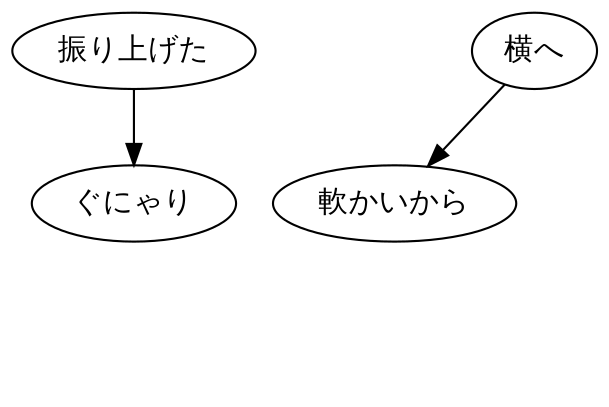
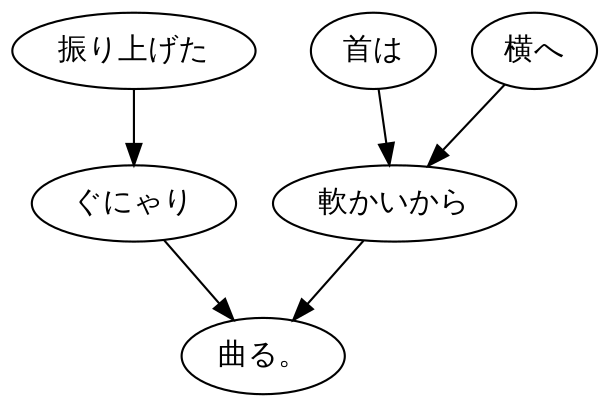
none -> (373, 51)
none -> (263, 356)
